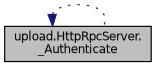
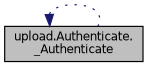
(78, 44) -> (74, 44)
